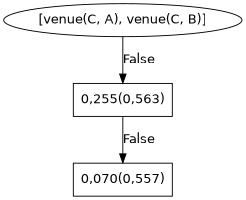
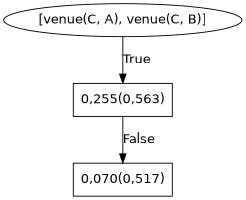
(139, 60) -> (137, 60)
(123, 180) -> (123, 180)
